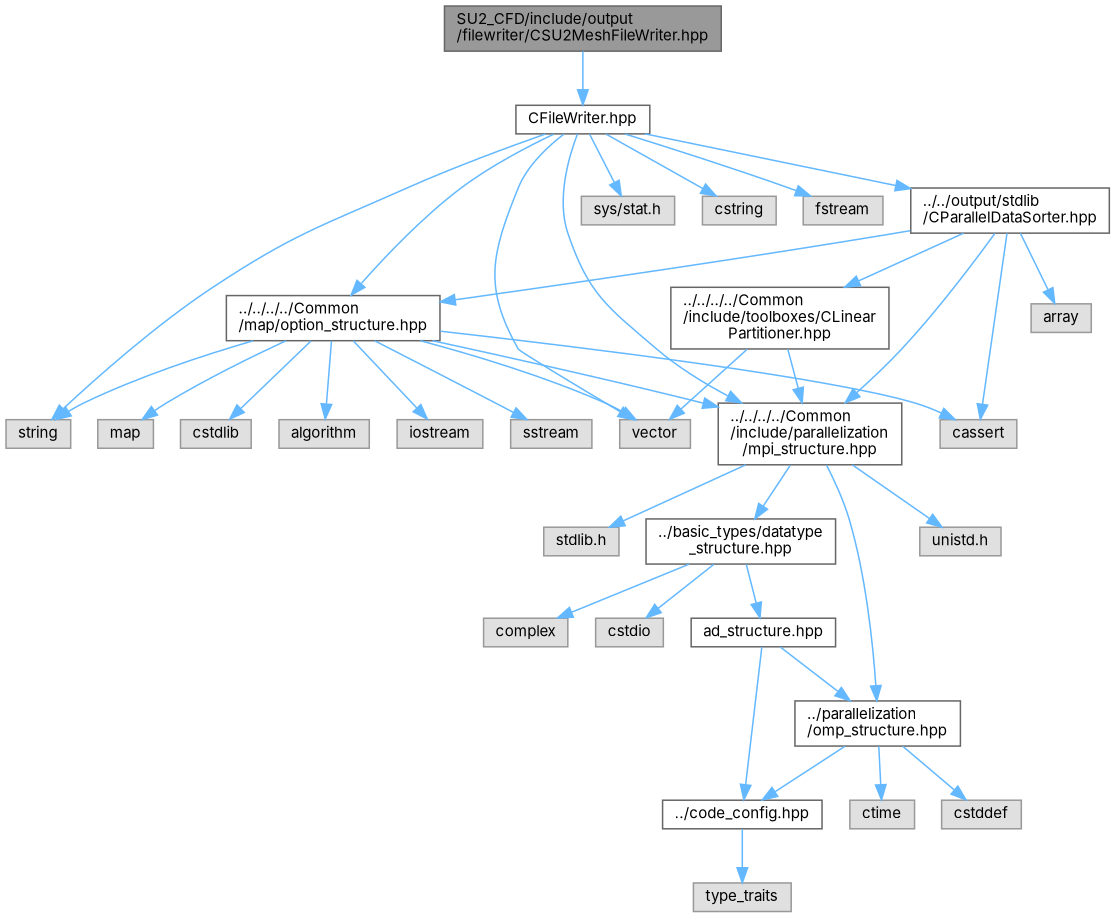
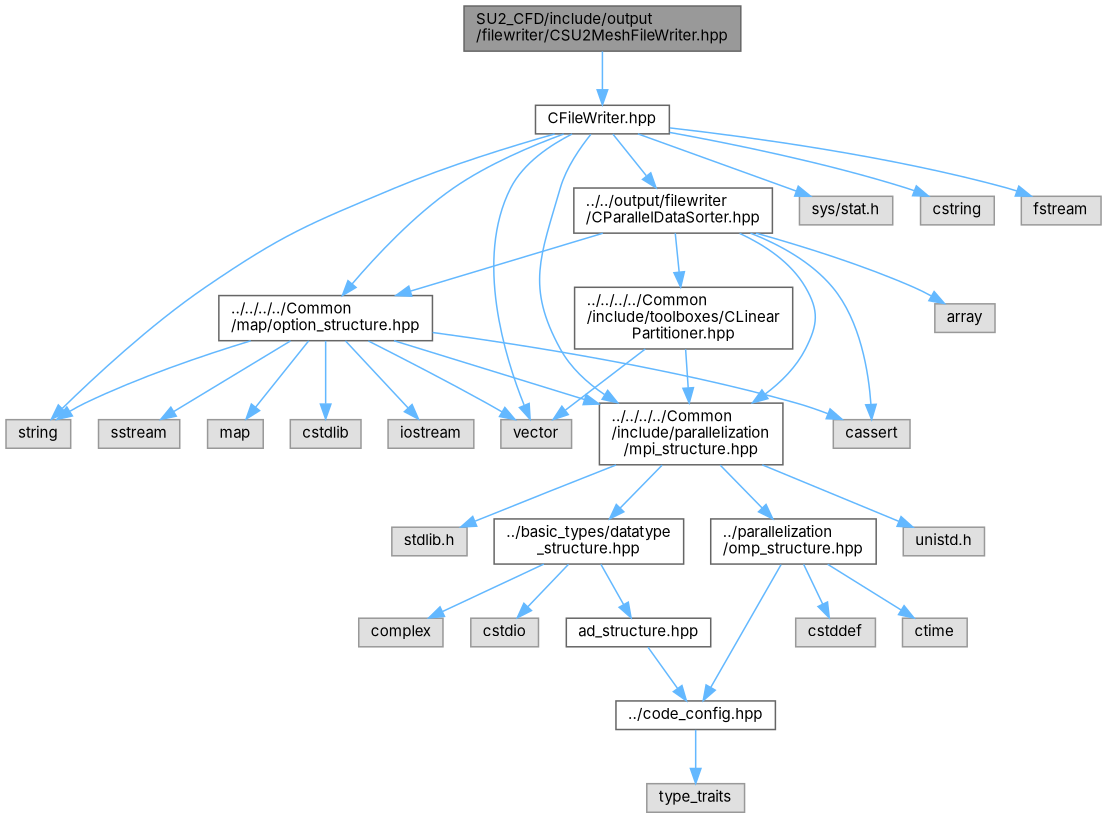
(1010, 211) -> (673, 211)
(324, 434) -> none
(809, 669) -> none
